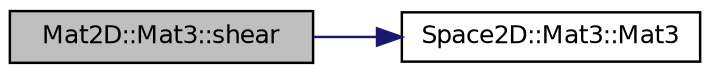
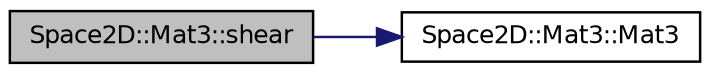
(161, 37) -> (161, 37)
